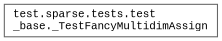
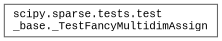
(111, 21) -> (111, 21)
